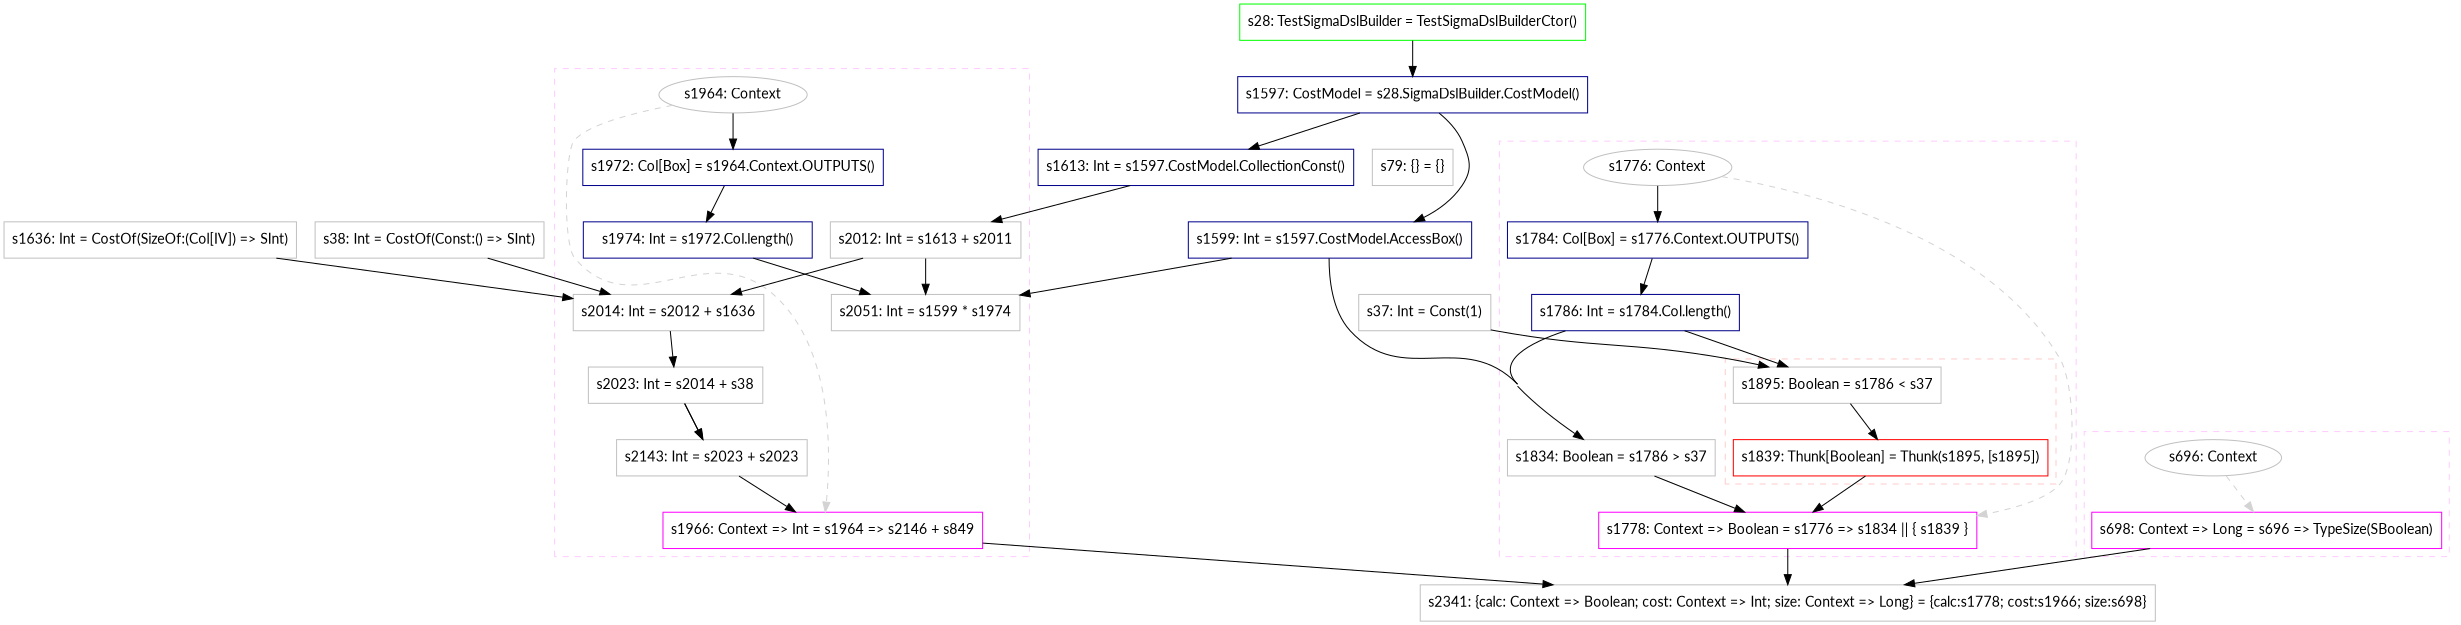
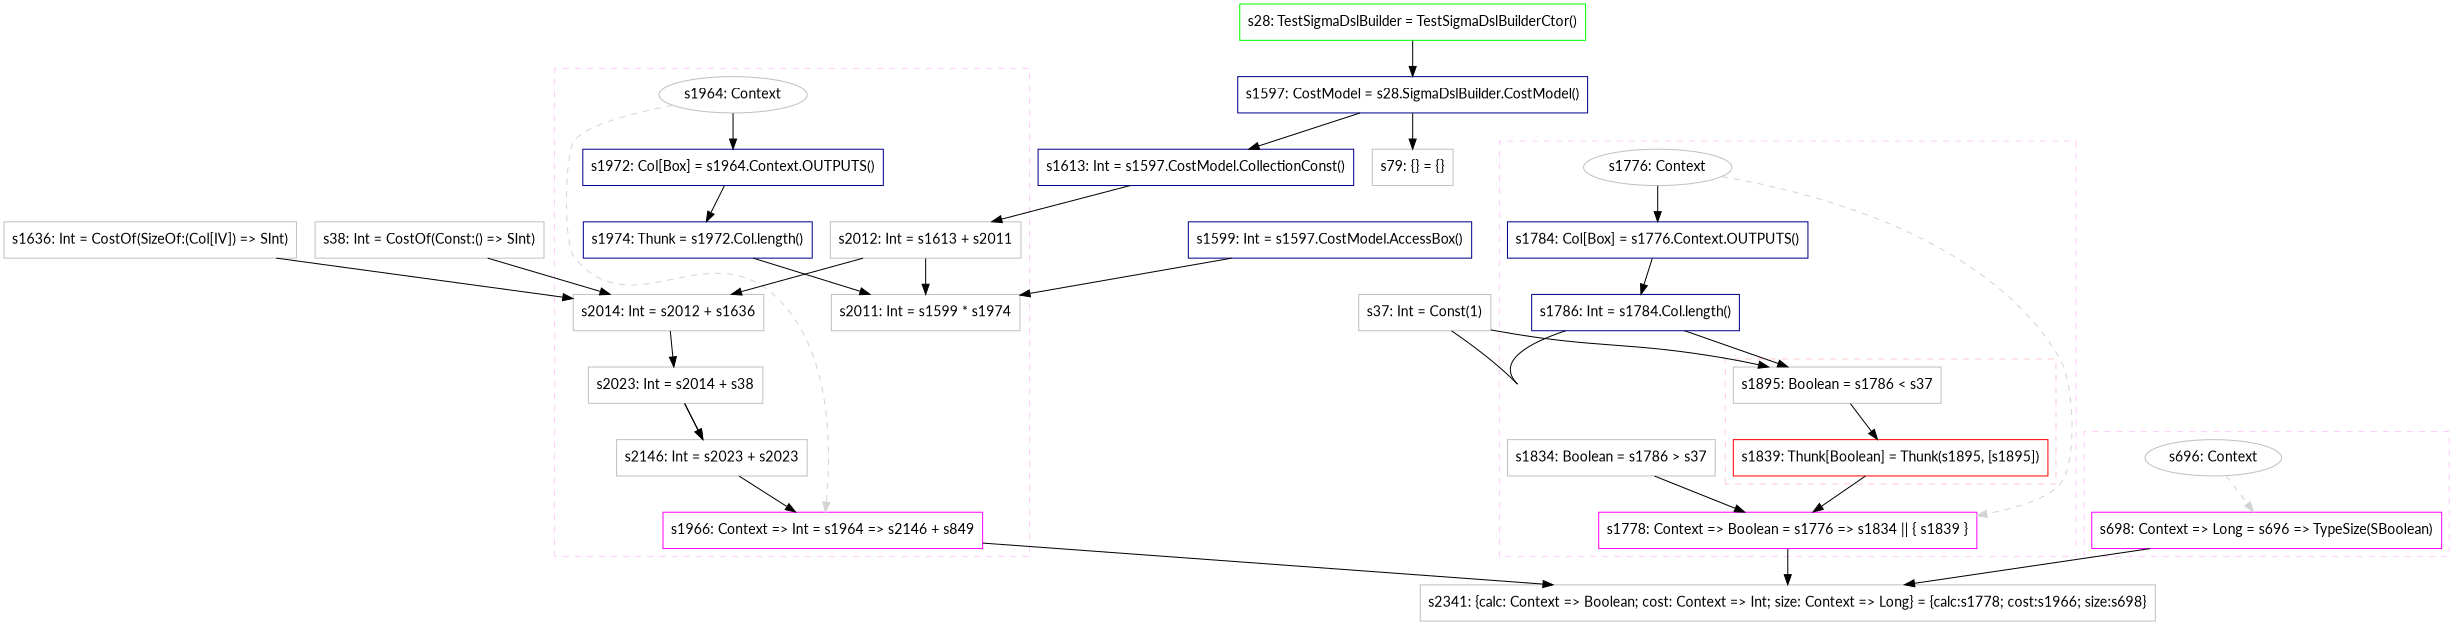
(1469, 170) -> (1413, 126)
(698, 240) -> (698, 240)
(926, 313) -> (926, 313)
(1395, 356) -> (1486, 356)
(712, 458) -> (712, 458)
